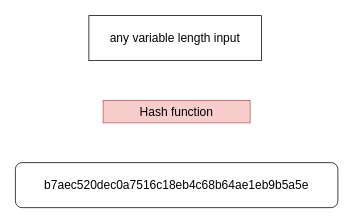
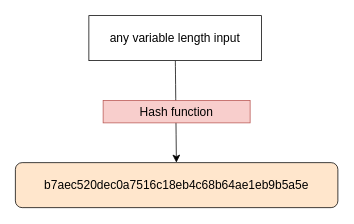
none -> (176, 81)
(177, 185) -> (177, 185)
